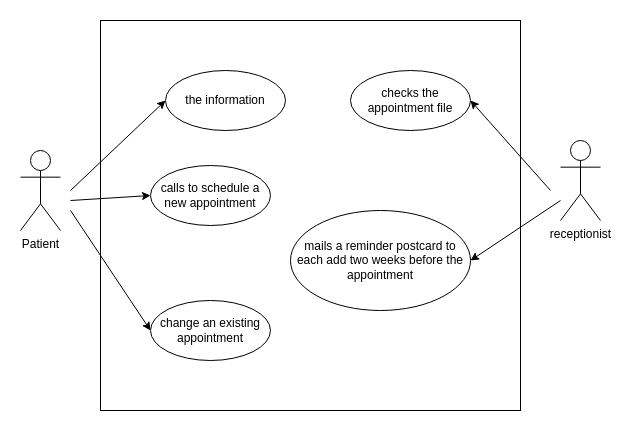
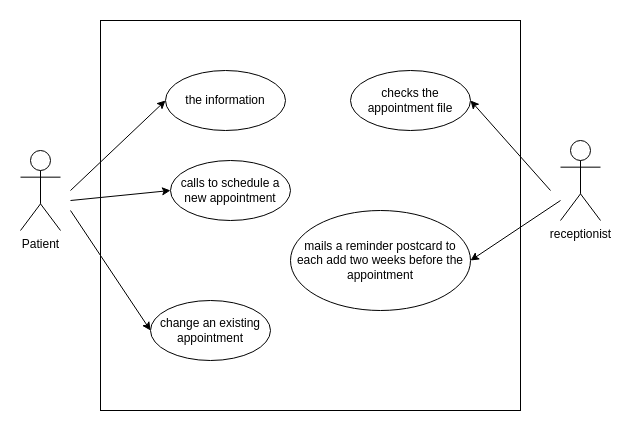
(211, 196) -> (231, 191)
